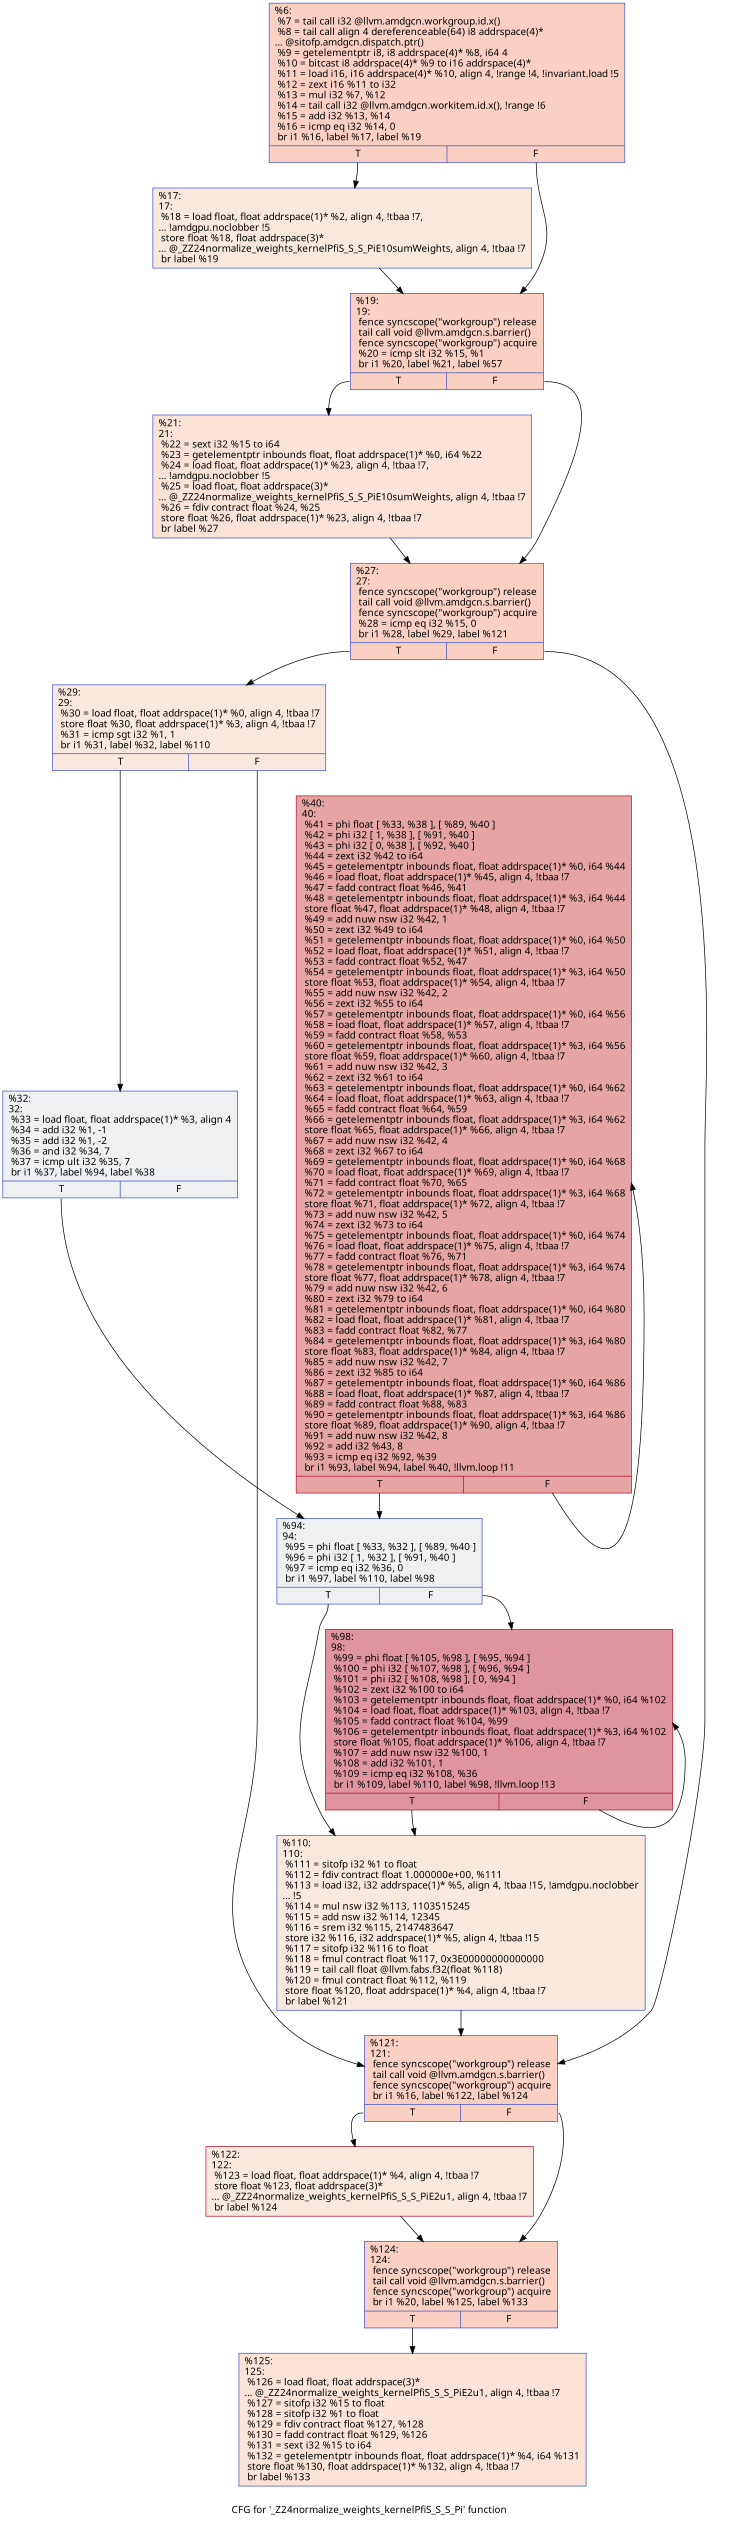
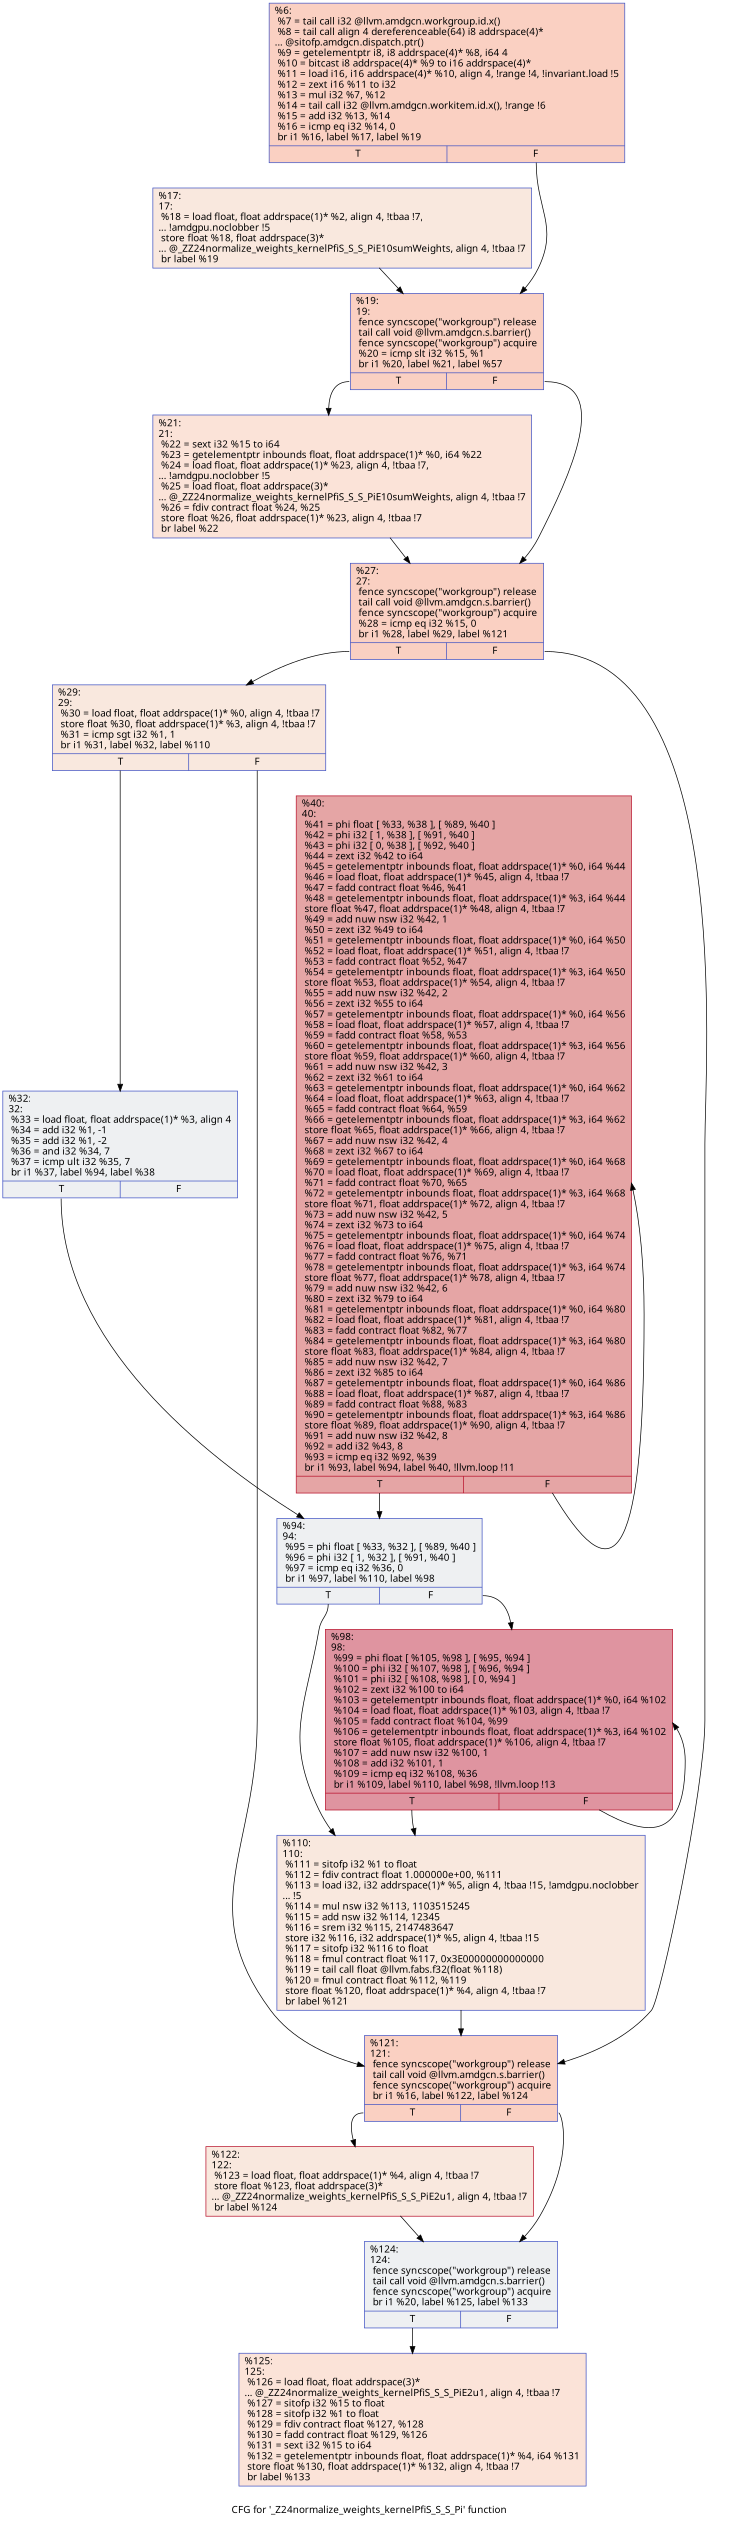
(357, 172) -> none
(189, 529) -> (189, 529)
(461, 2285) -> (461, 2285)
